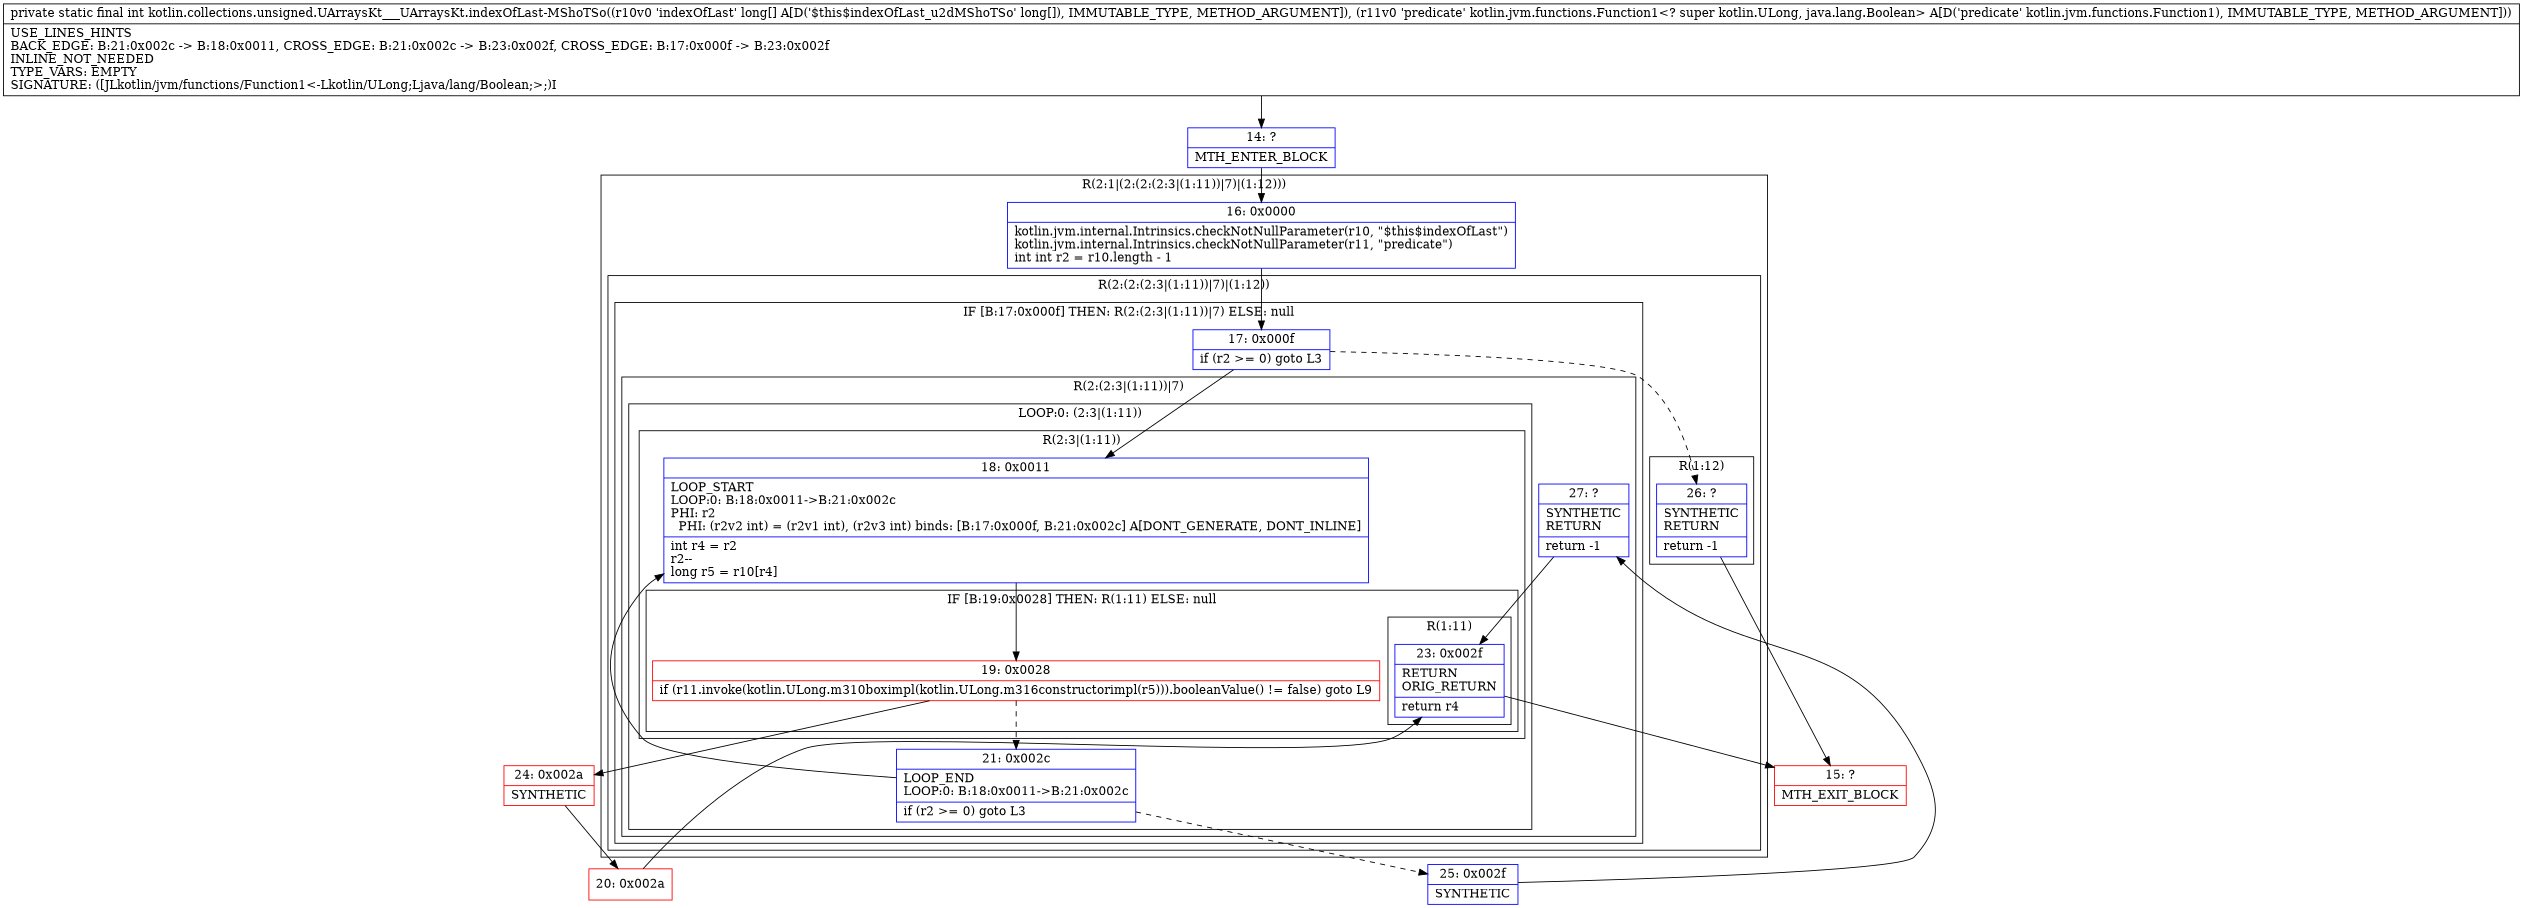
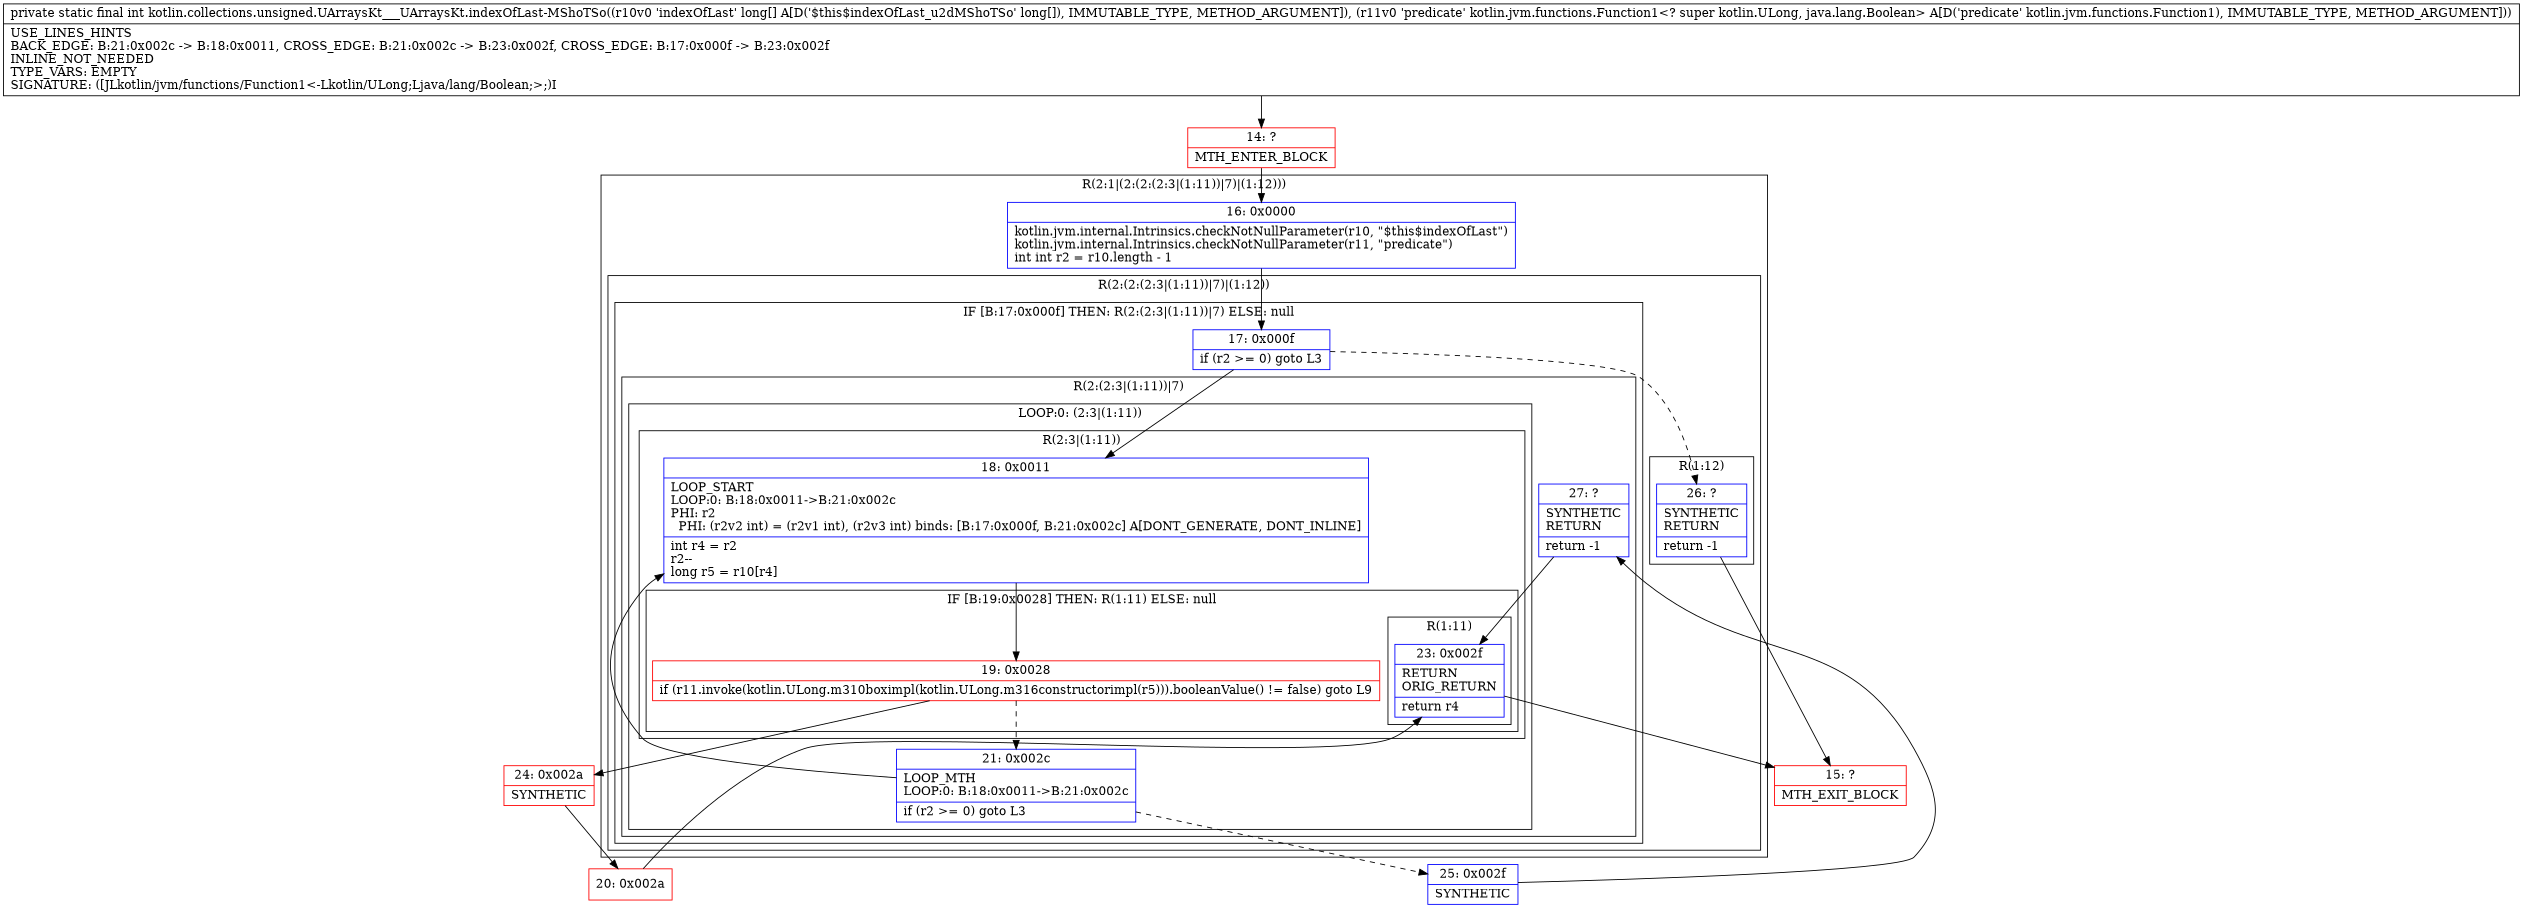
(1261, 148) -> (1261, 148)
(939, 779) -> (940, 779)
